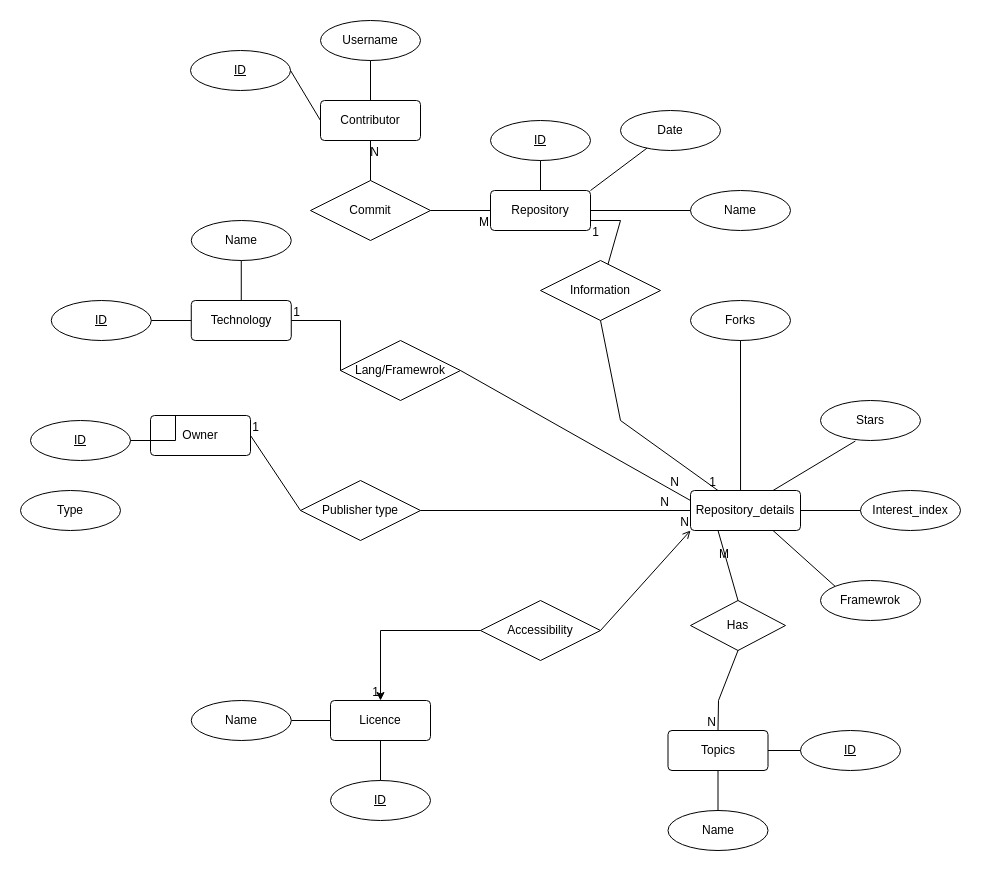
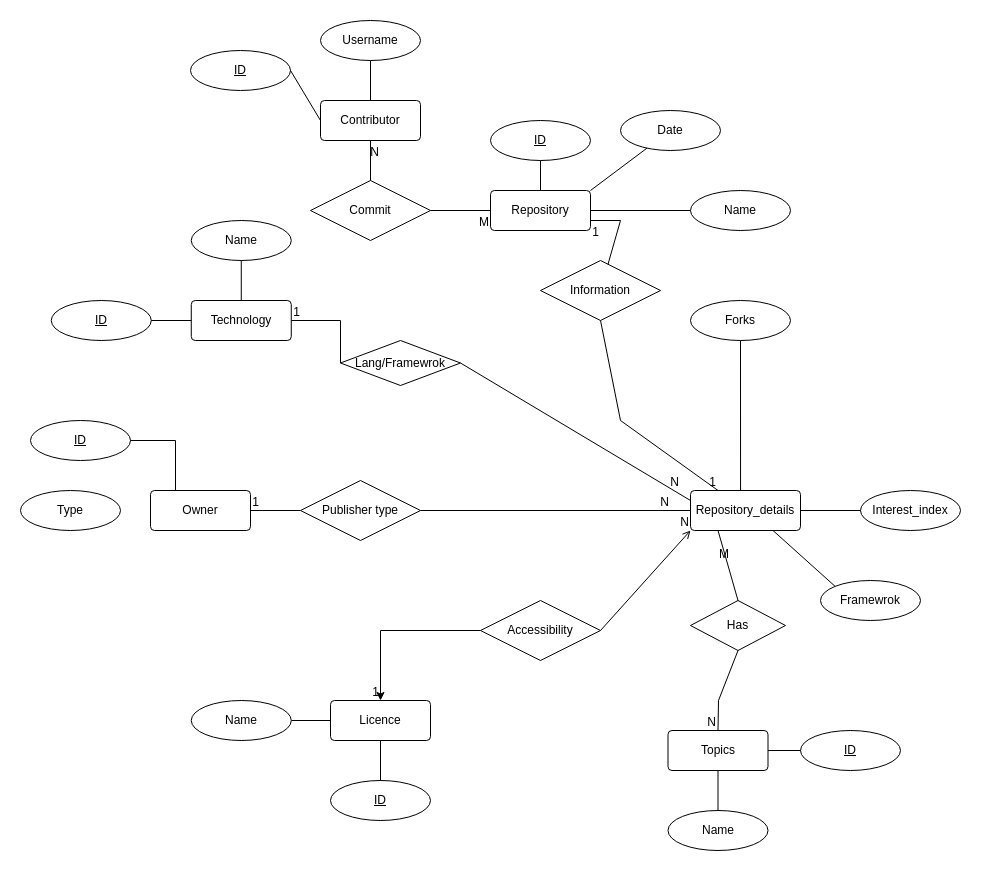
(401, 371) -> (401, 363)
(871, 421) -> none
(201, 436) -> (201, 511)
(814, 466) -> none
